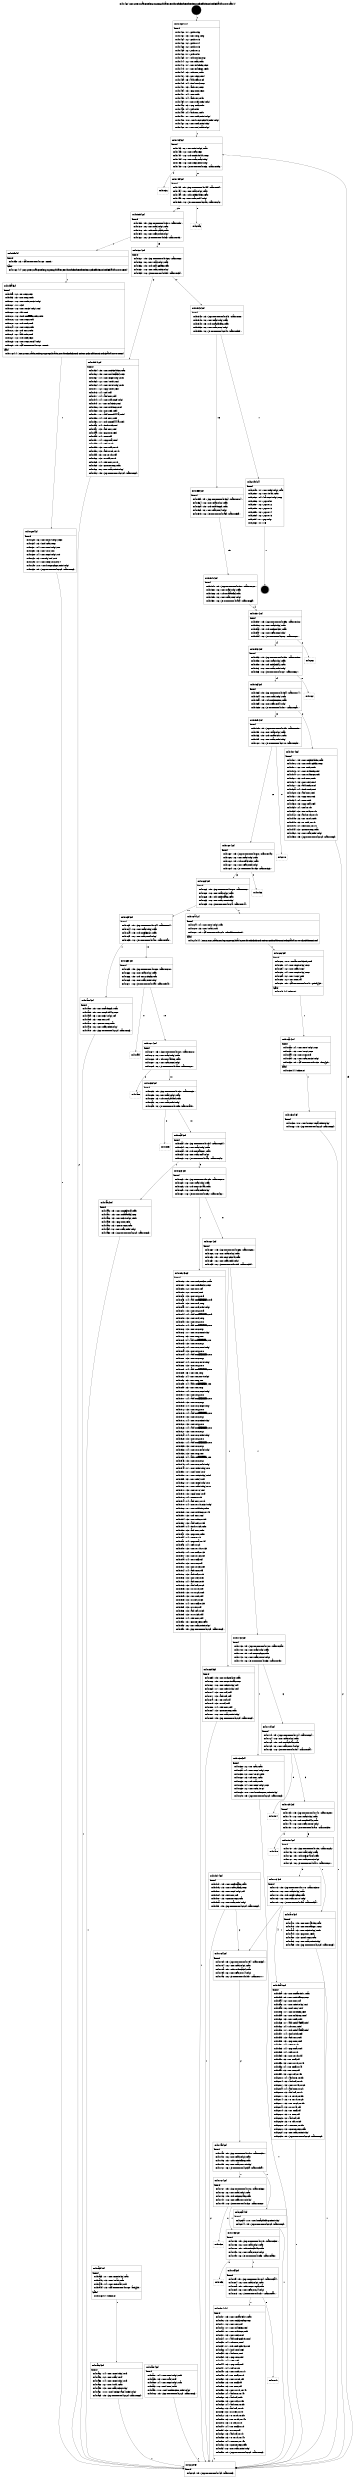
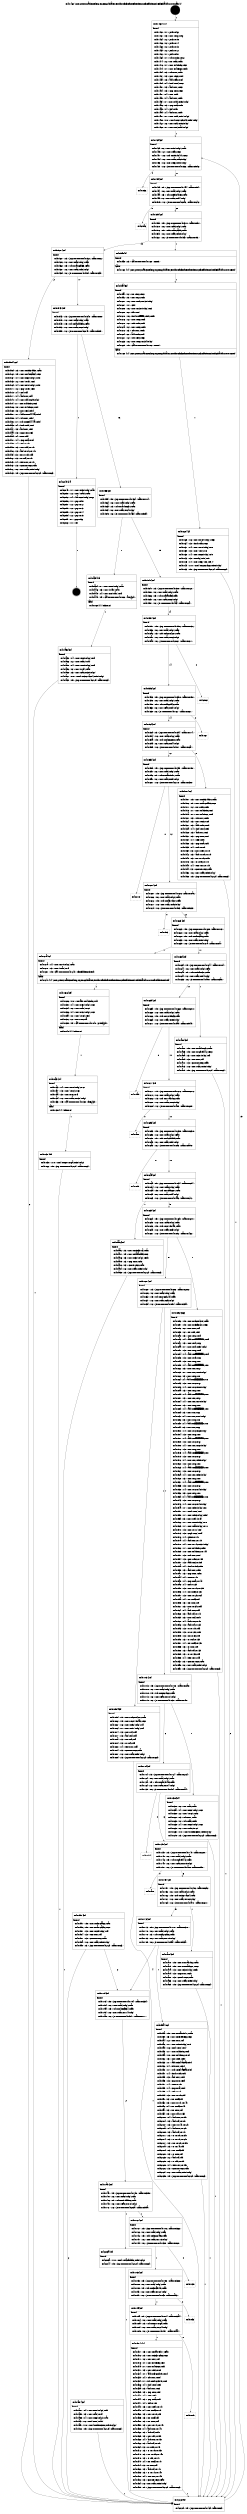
none -> (118, 546)
